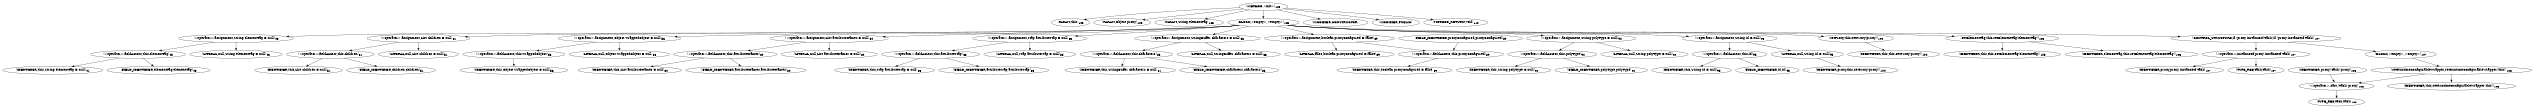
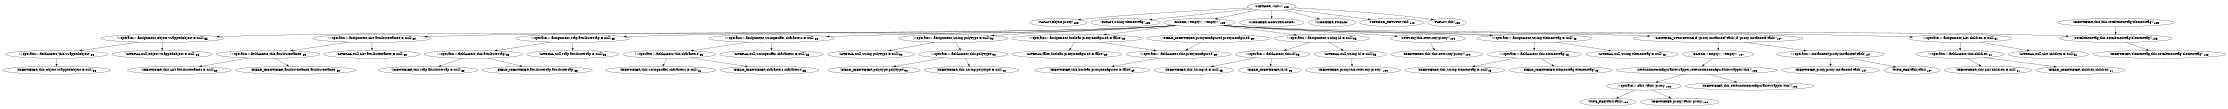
(2002, 45) -> (2116, 29)
(88, 70) -> (1490, 70)
(2332, 77) -> (1661, 94)
